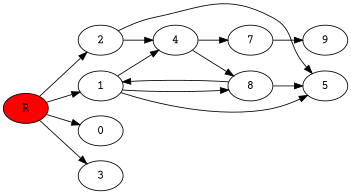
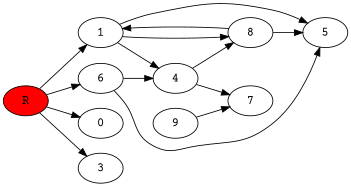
(101, 40) -> (101, 78)
(284, 40) -> (209, 113)
